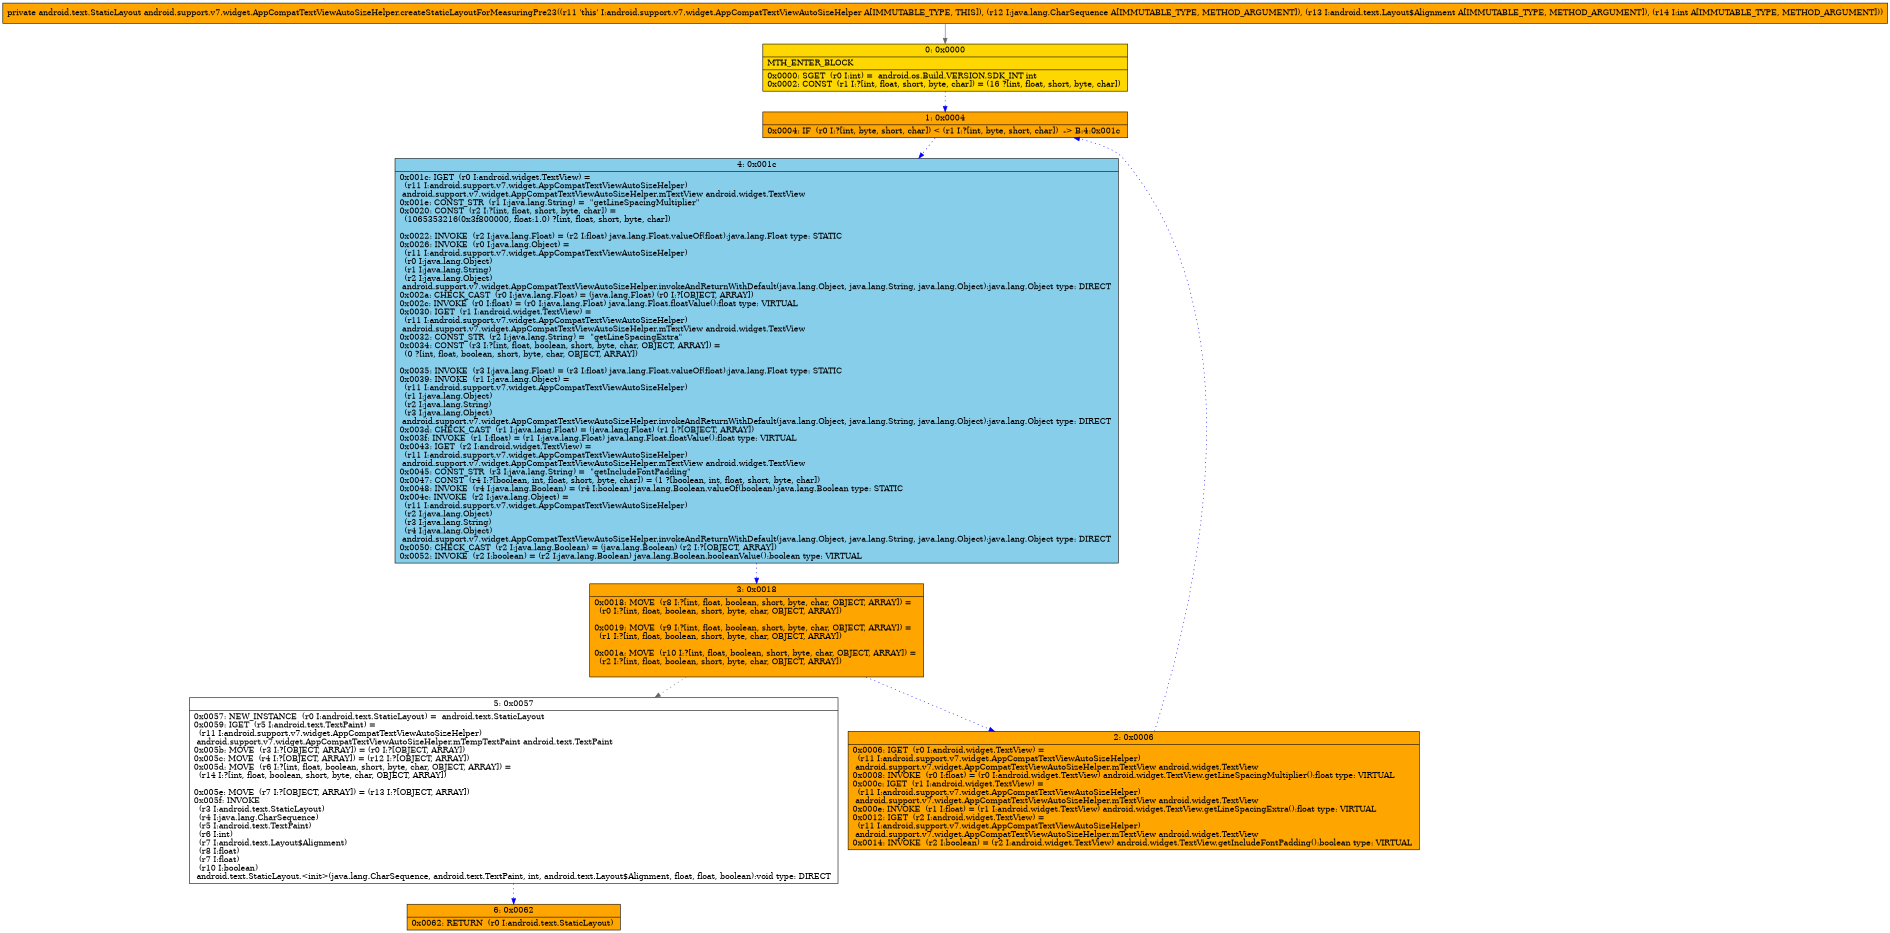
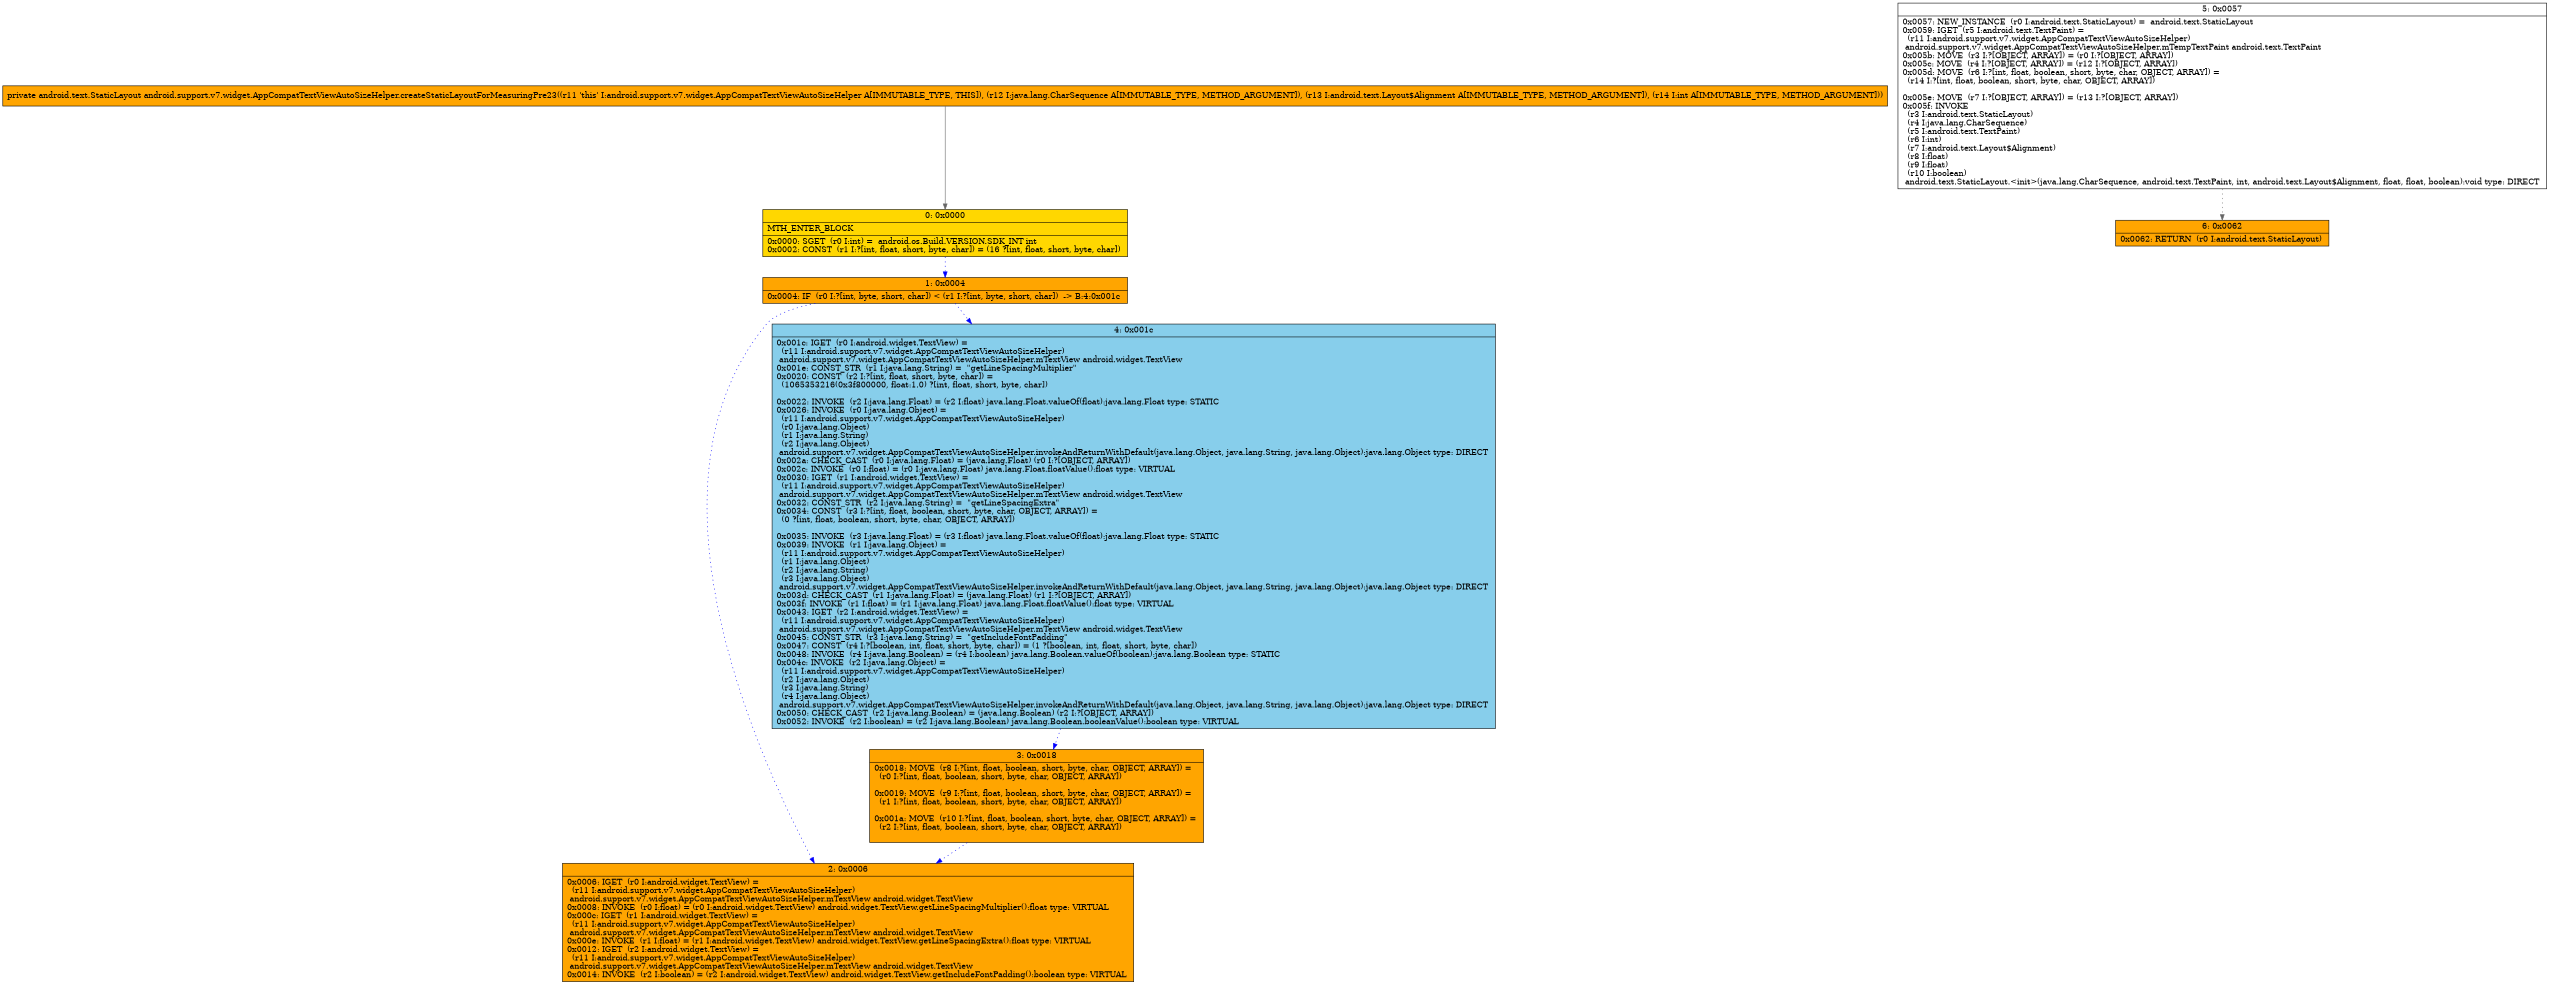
(1205, 414) -> (712, 567)
(673, 686) -> none
(217, 860) -> (1925, 165)
(514, 891) -> (2222, 202)
